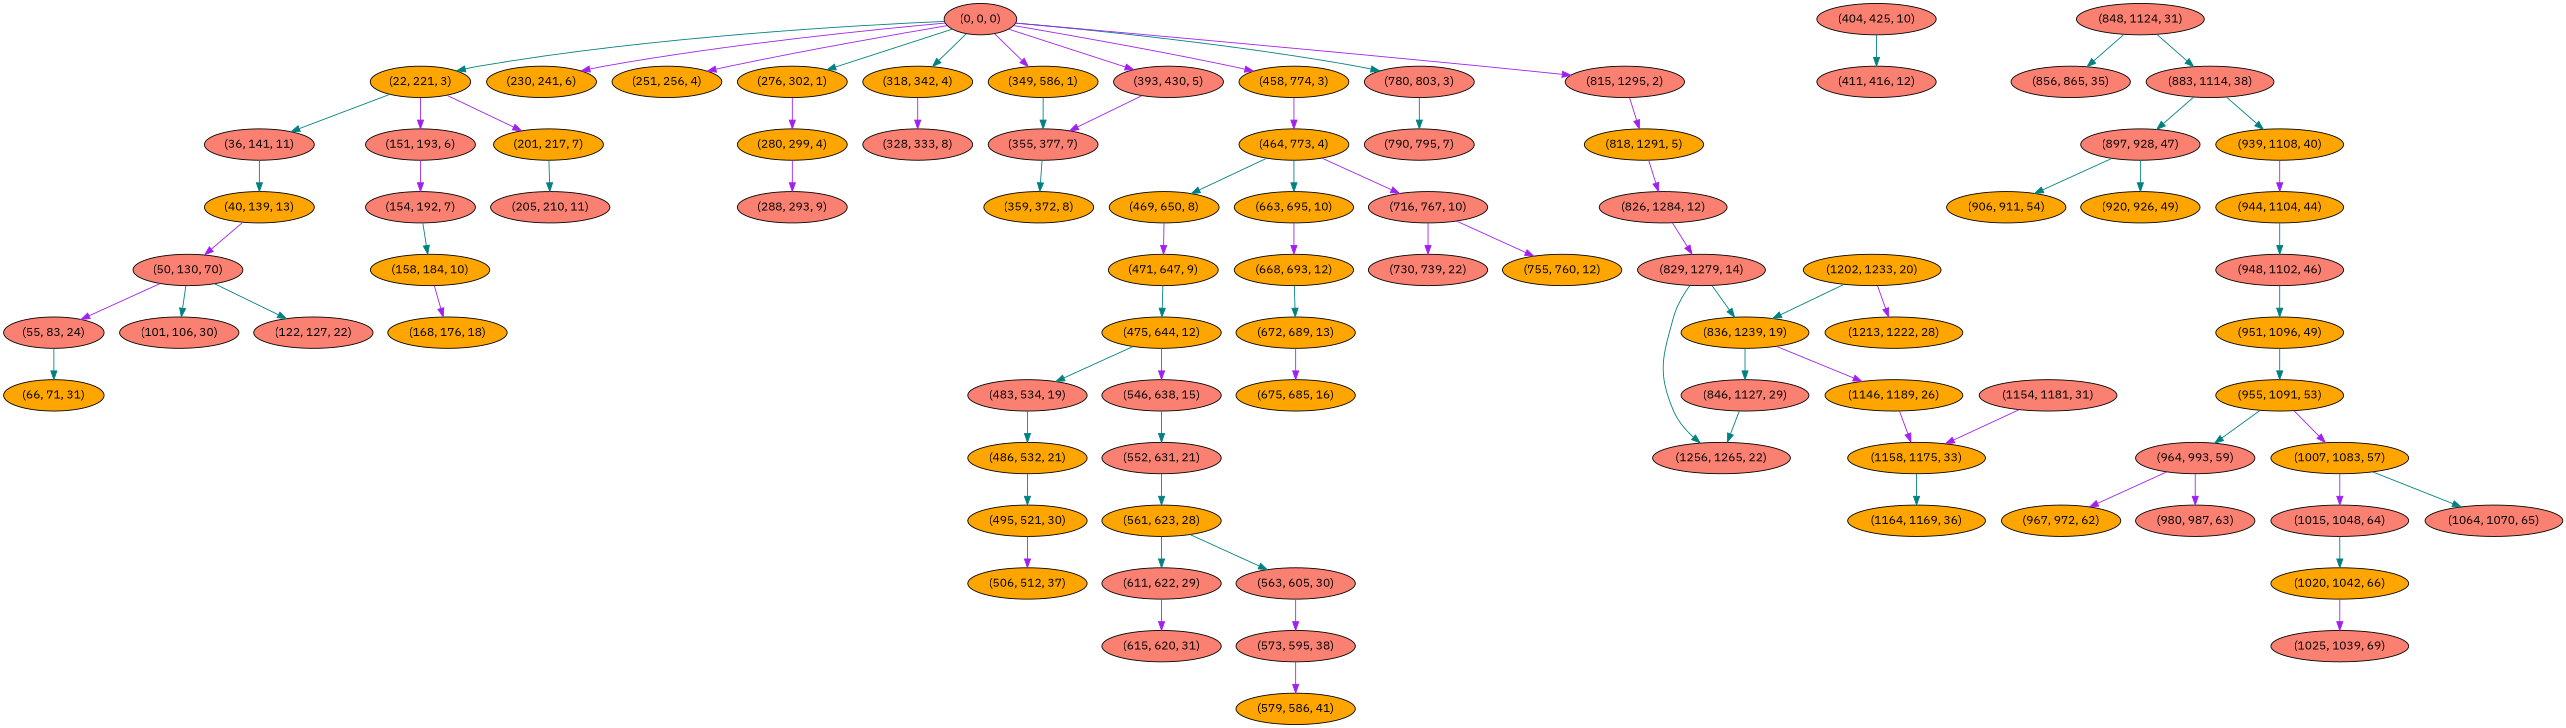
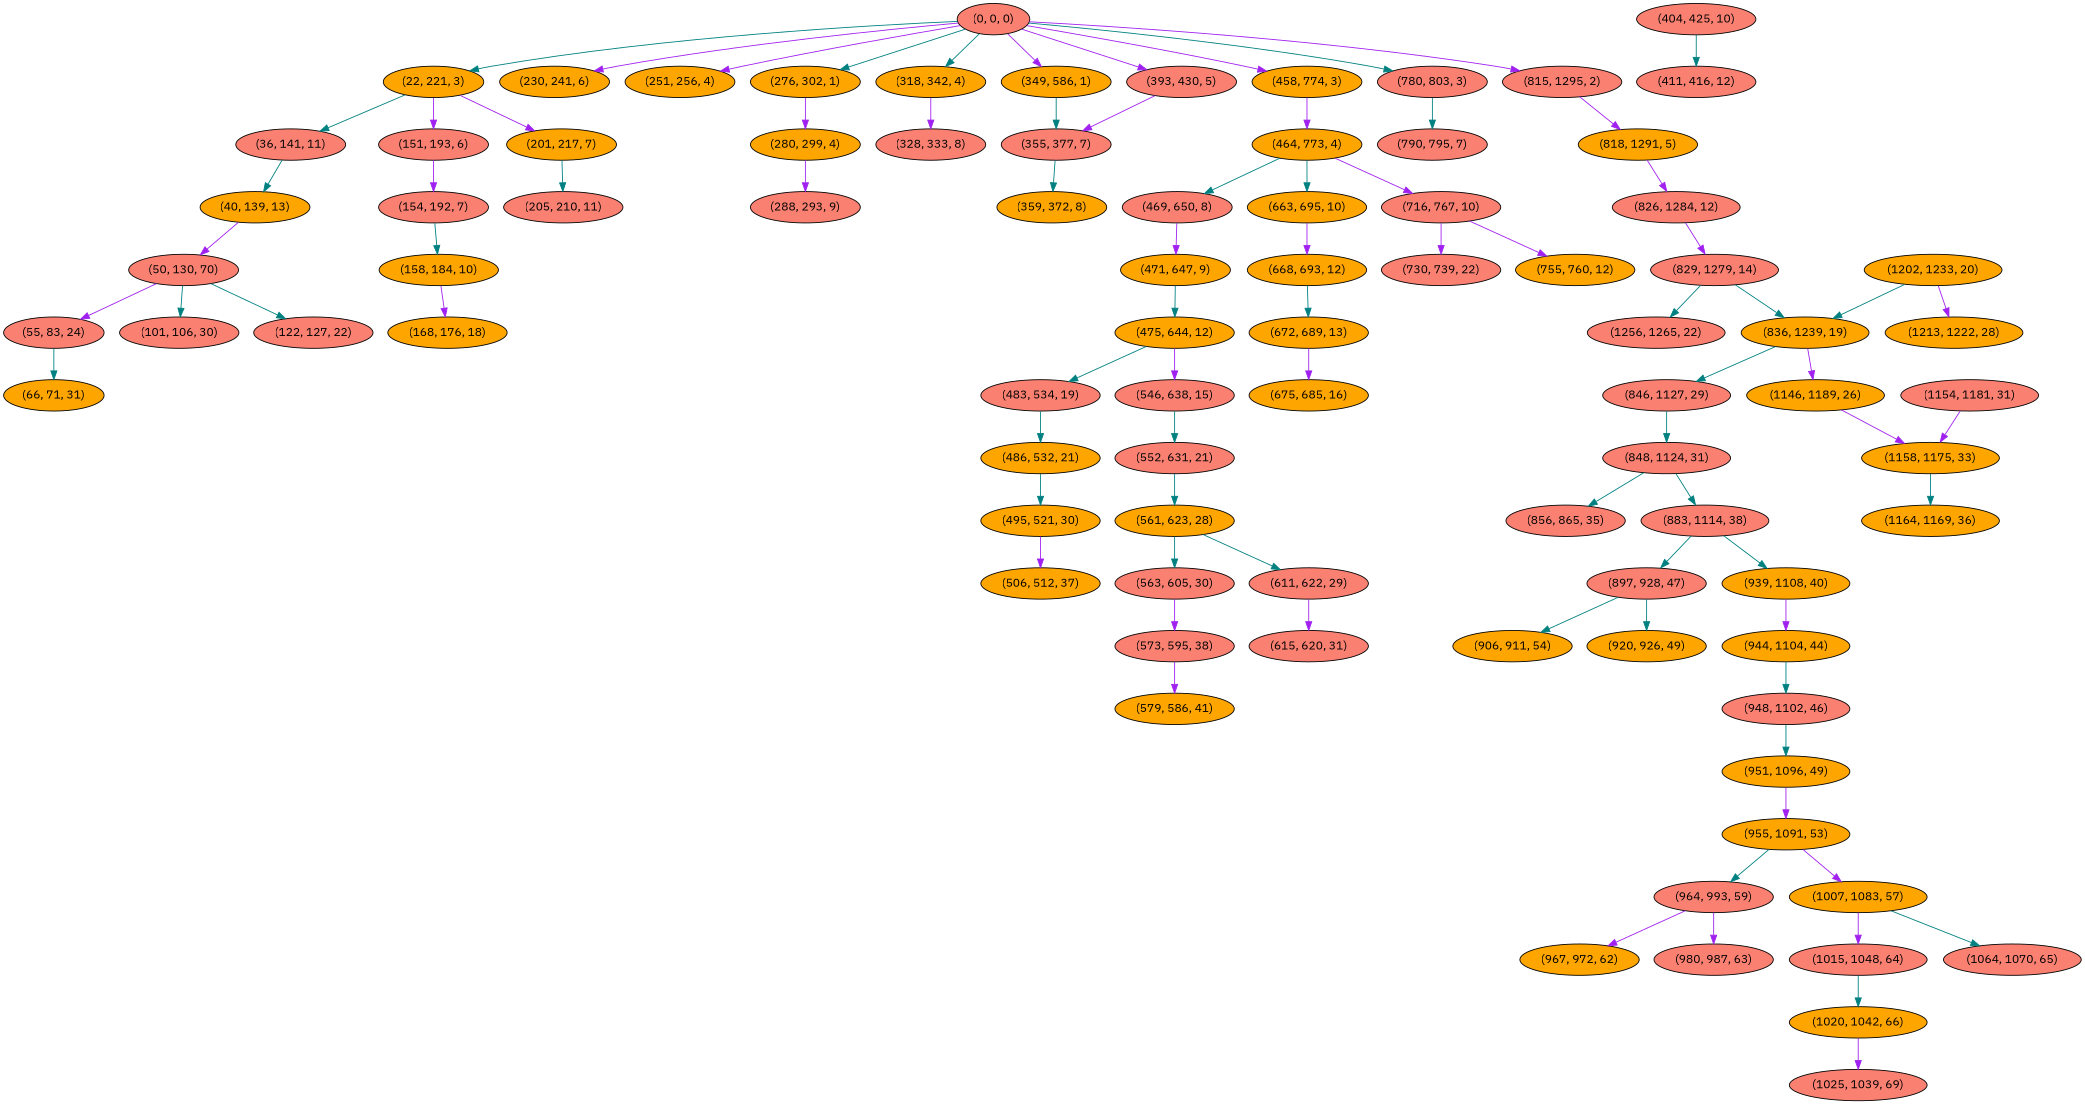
(1164, 207) -> (1177, 207)
(2280, 360) -> (1786, 799)
(1735, 422) -> (1667, 422)
